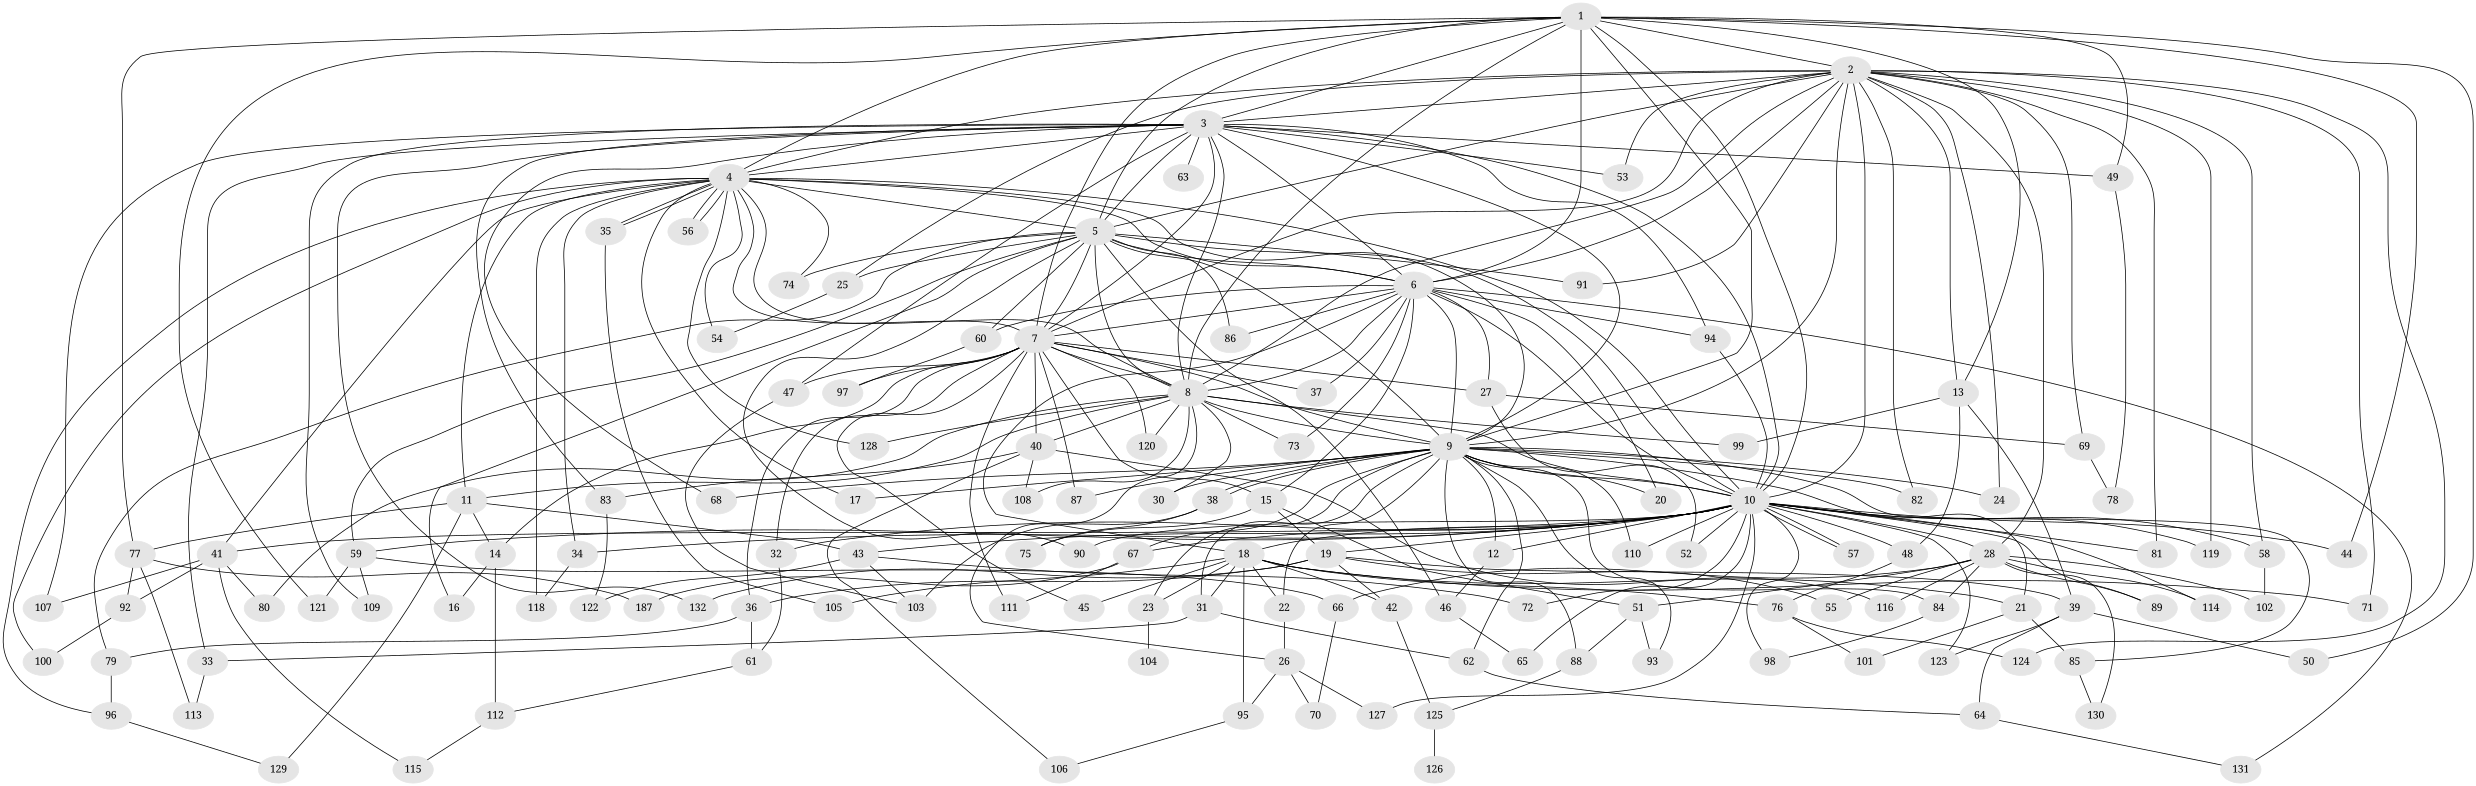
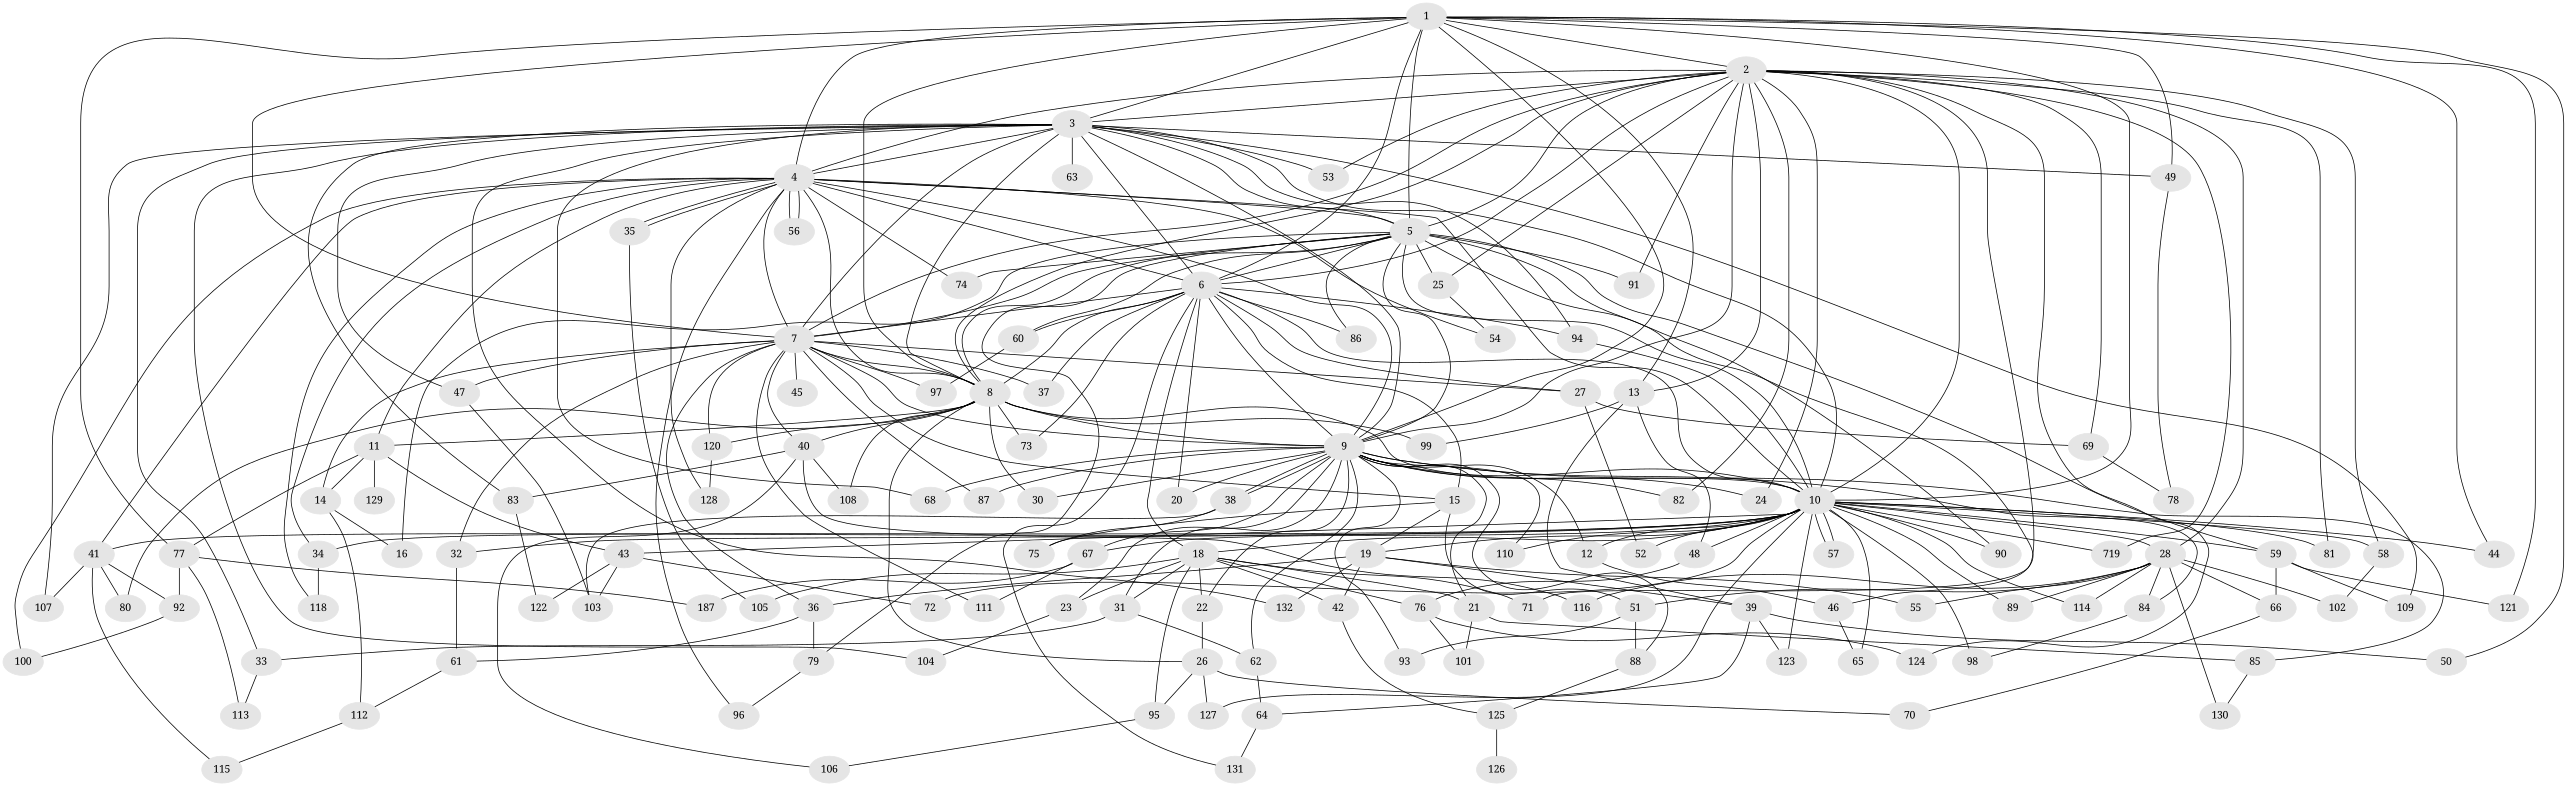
none -> (194, 300)
(1028, 417) -> (710, 479)
(855, 501) -> none
(2211, 554) -> (2112, 554)
(1154, 584) -> none
(195, 743) -> none
